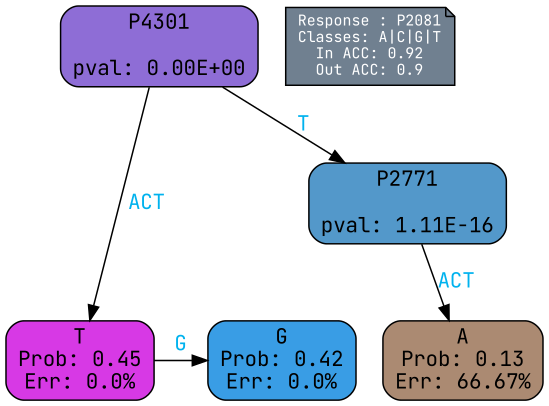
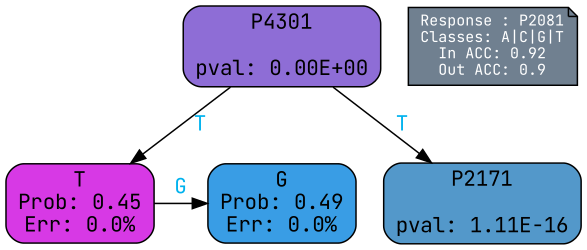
(147, 203) -> (200, 125)
(408, 203) -> (482, 203)
(282, 360) -> (282, 203)
(463, 360) -> none
